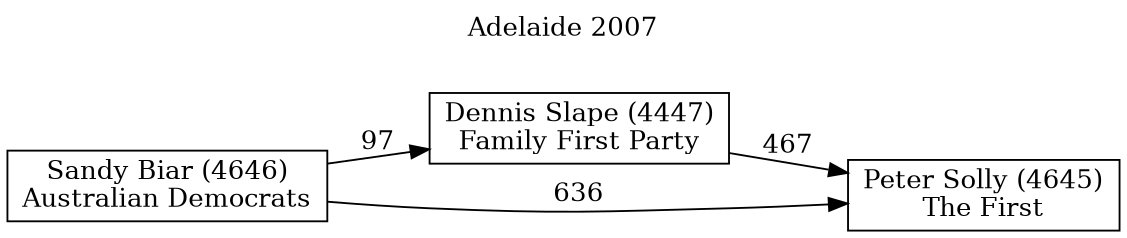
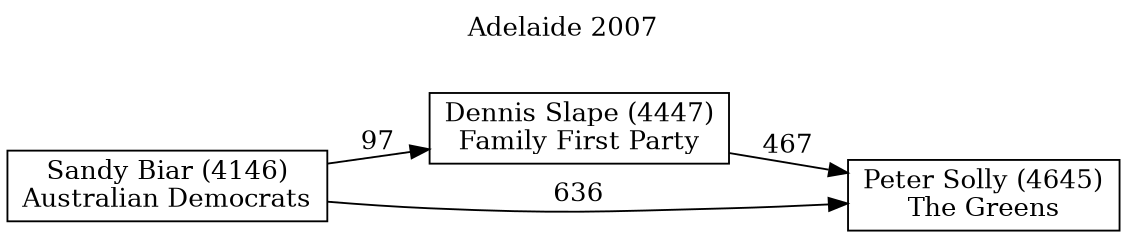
(167, 186) -> (167, 186)
(984, 195) -> (984, 195)
